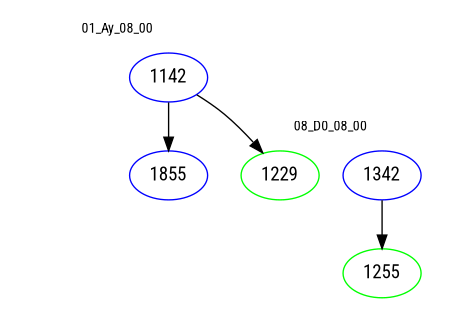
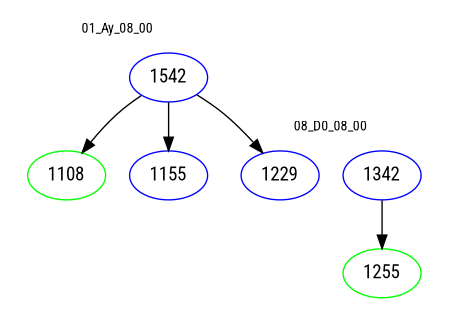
(169, 78) -> (169, 78)
none -> (67, 175)
(169, 175) -> (169, 175)
(280, 175) -> (280, 175)
